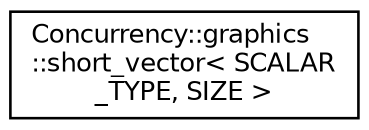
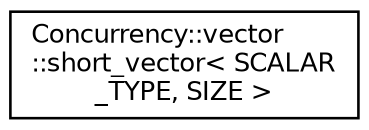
(184, 65) -> (184, 65)
